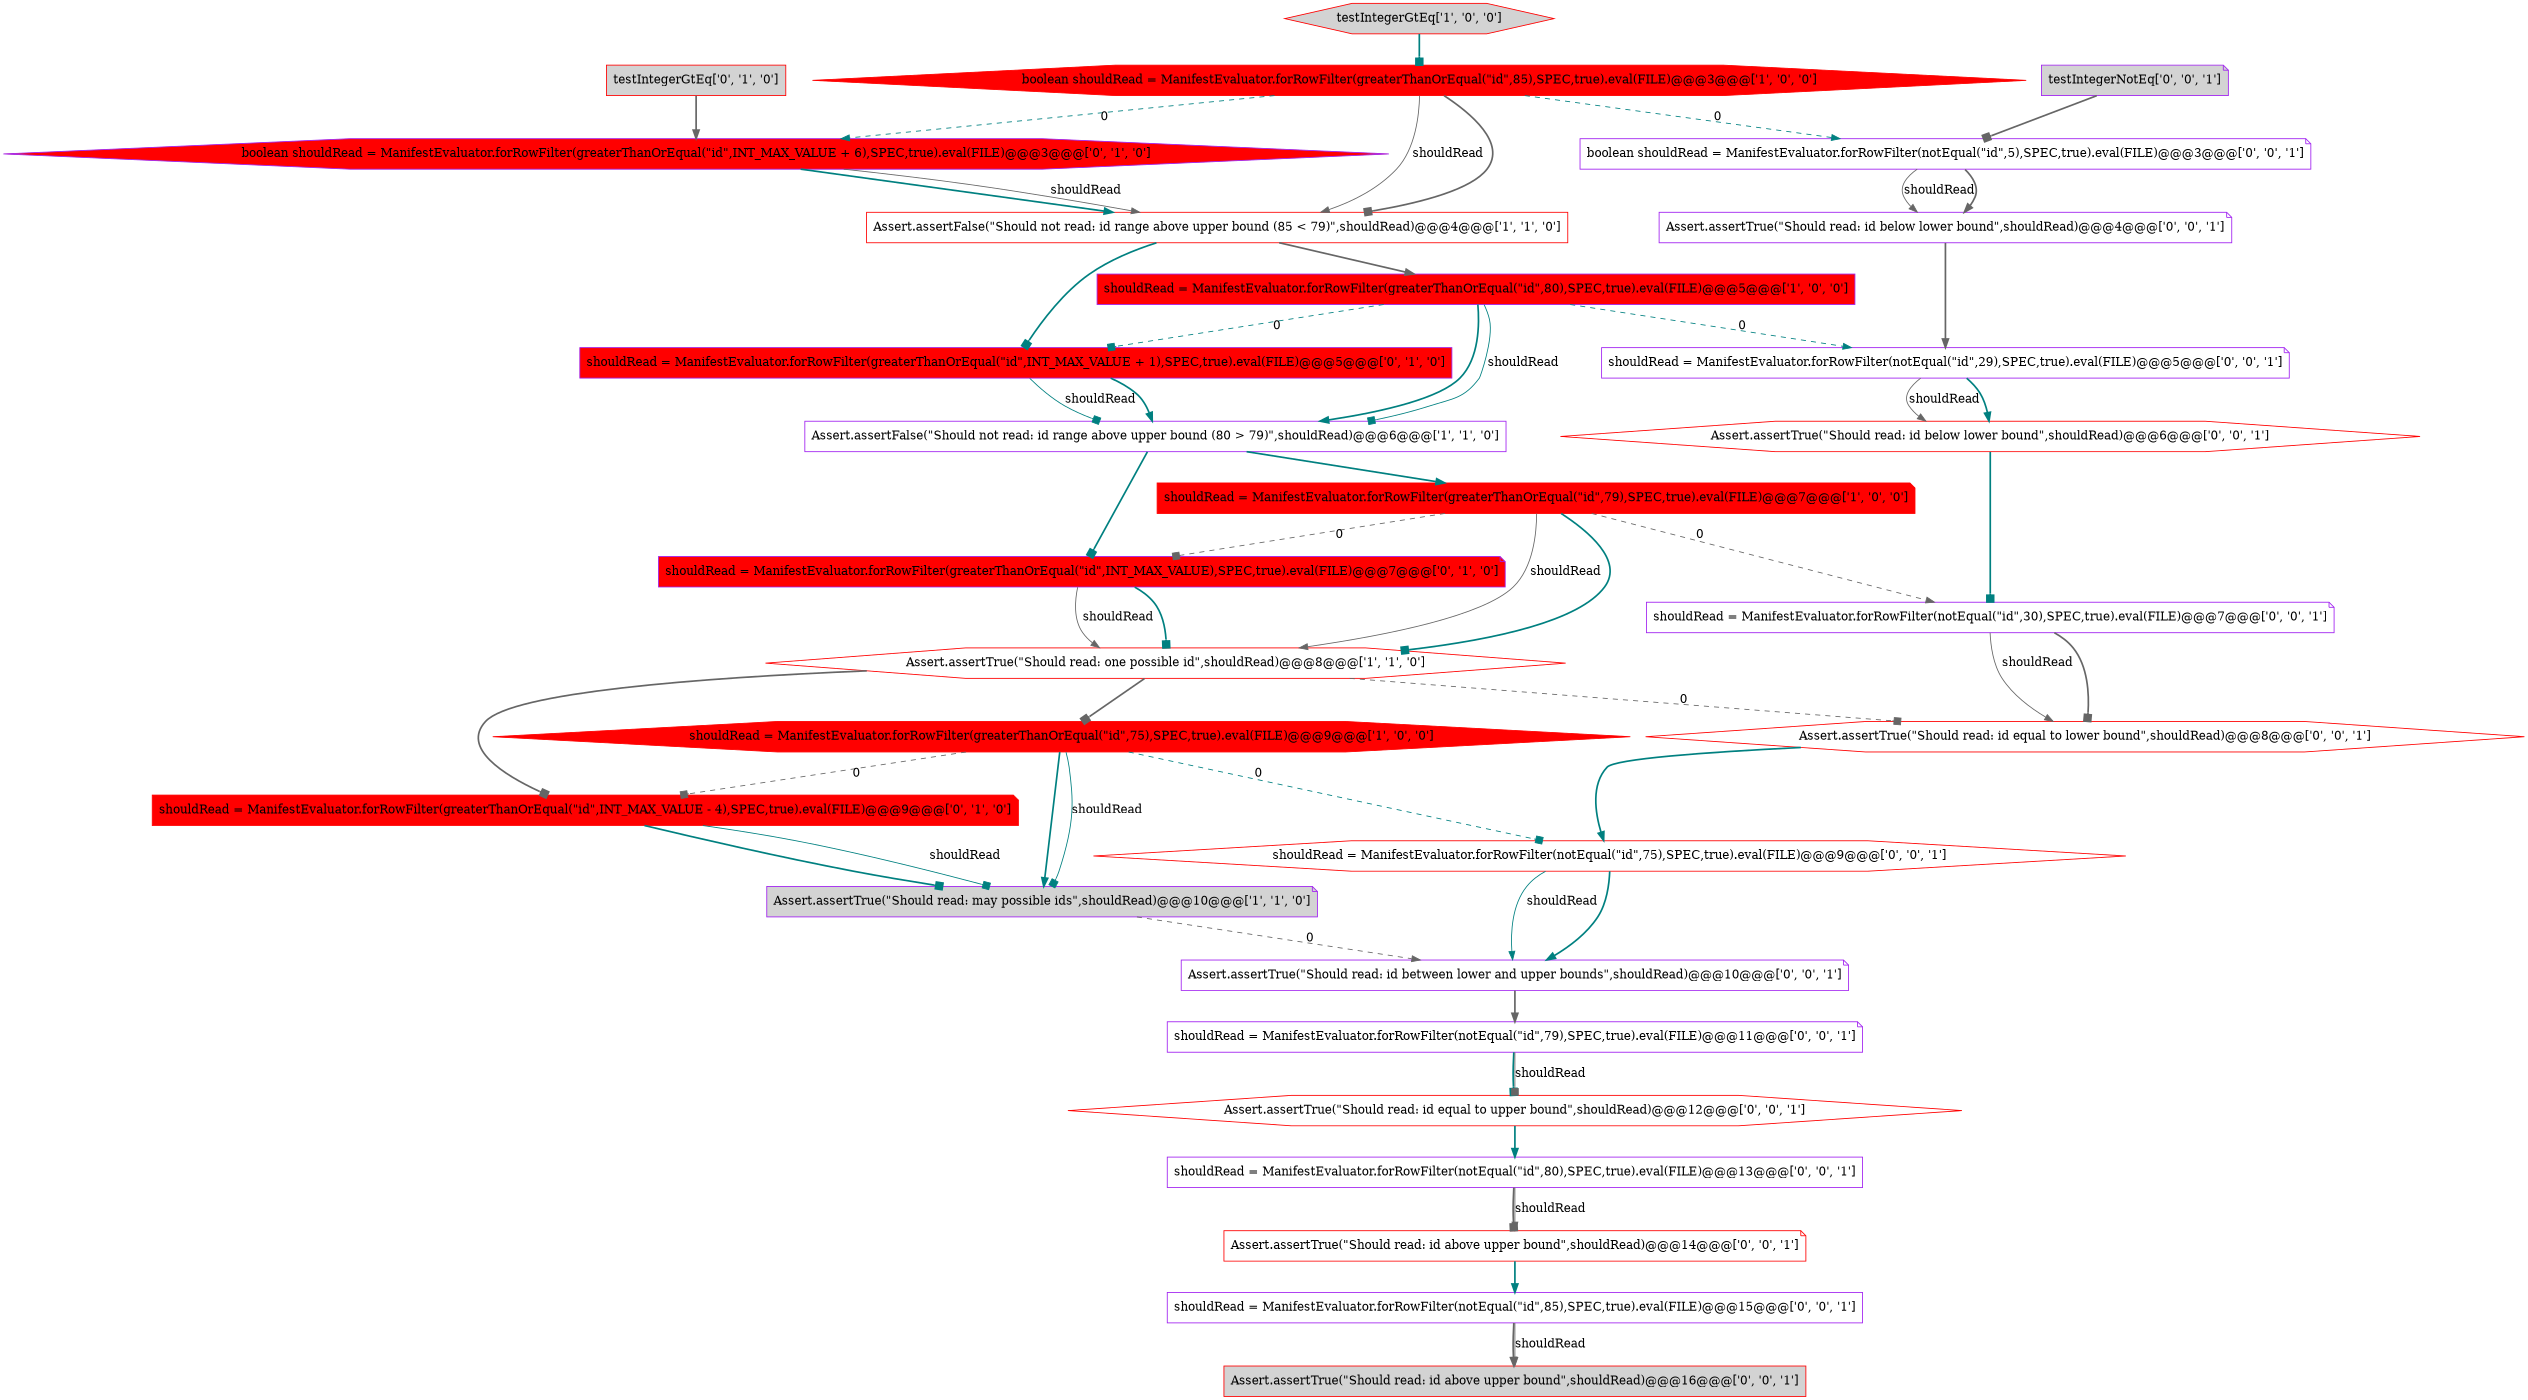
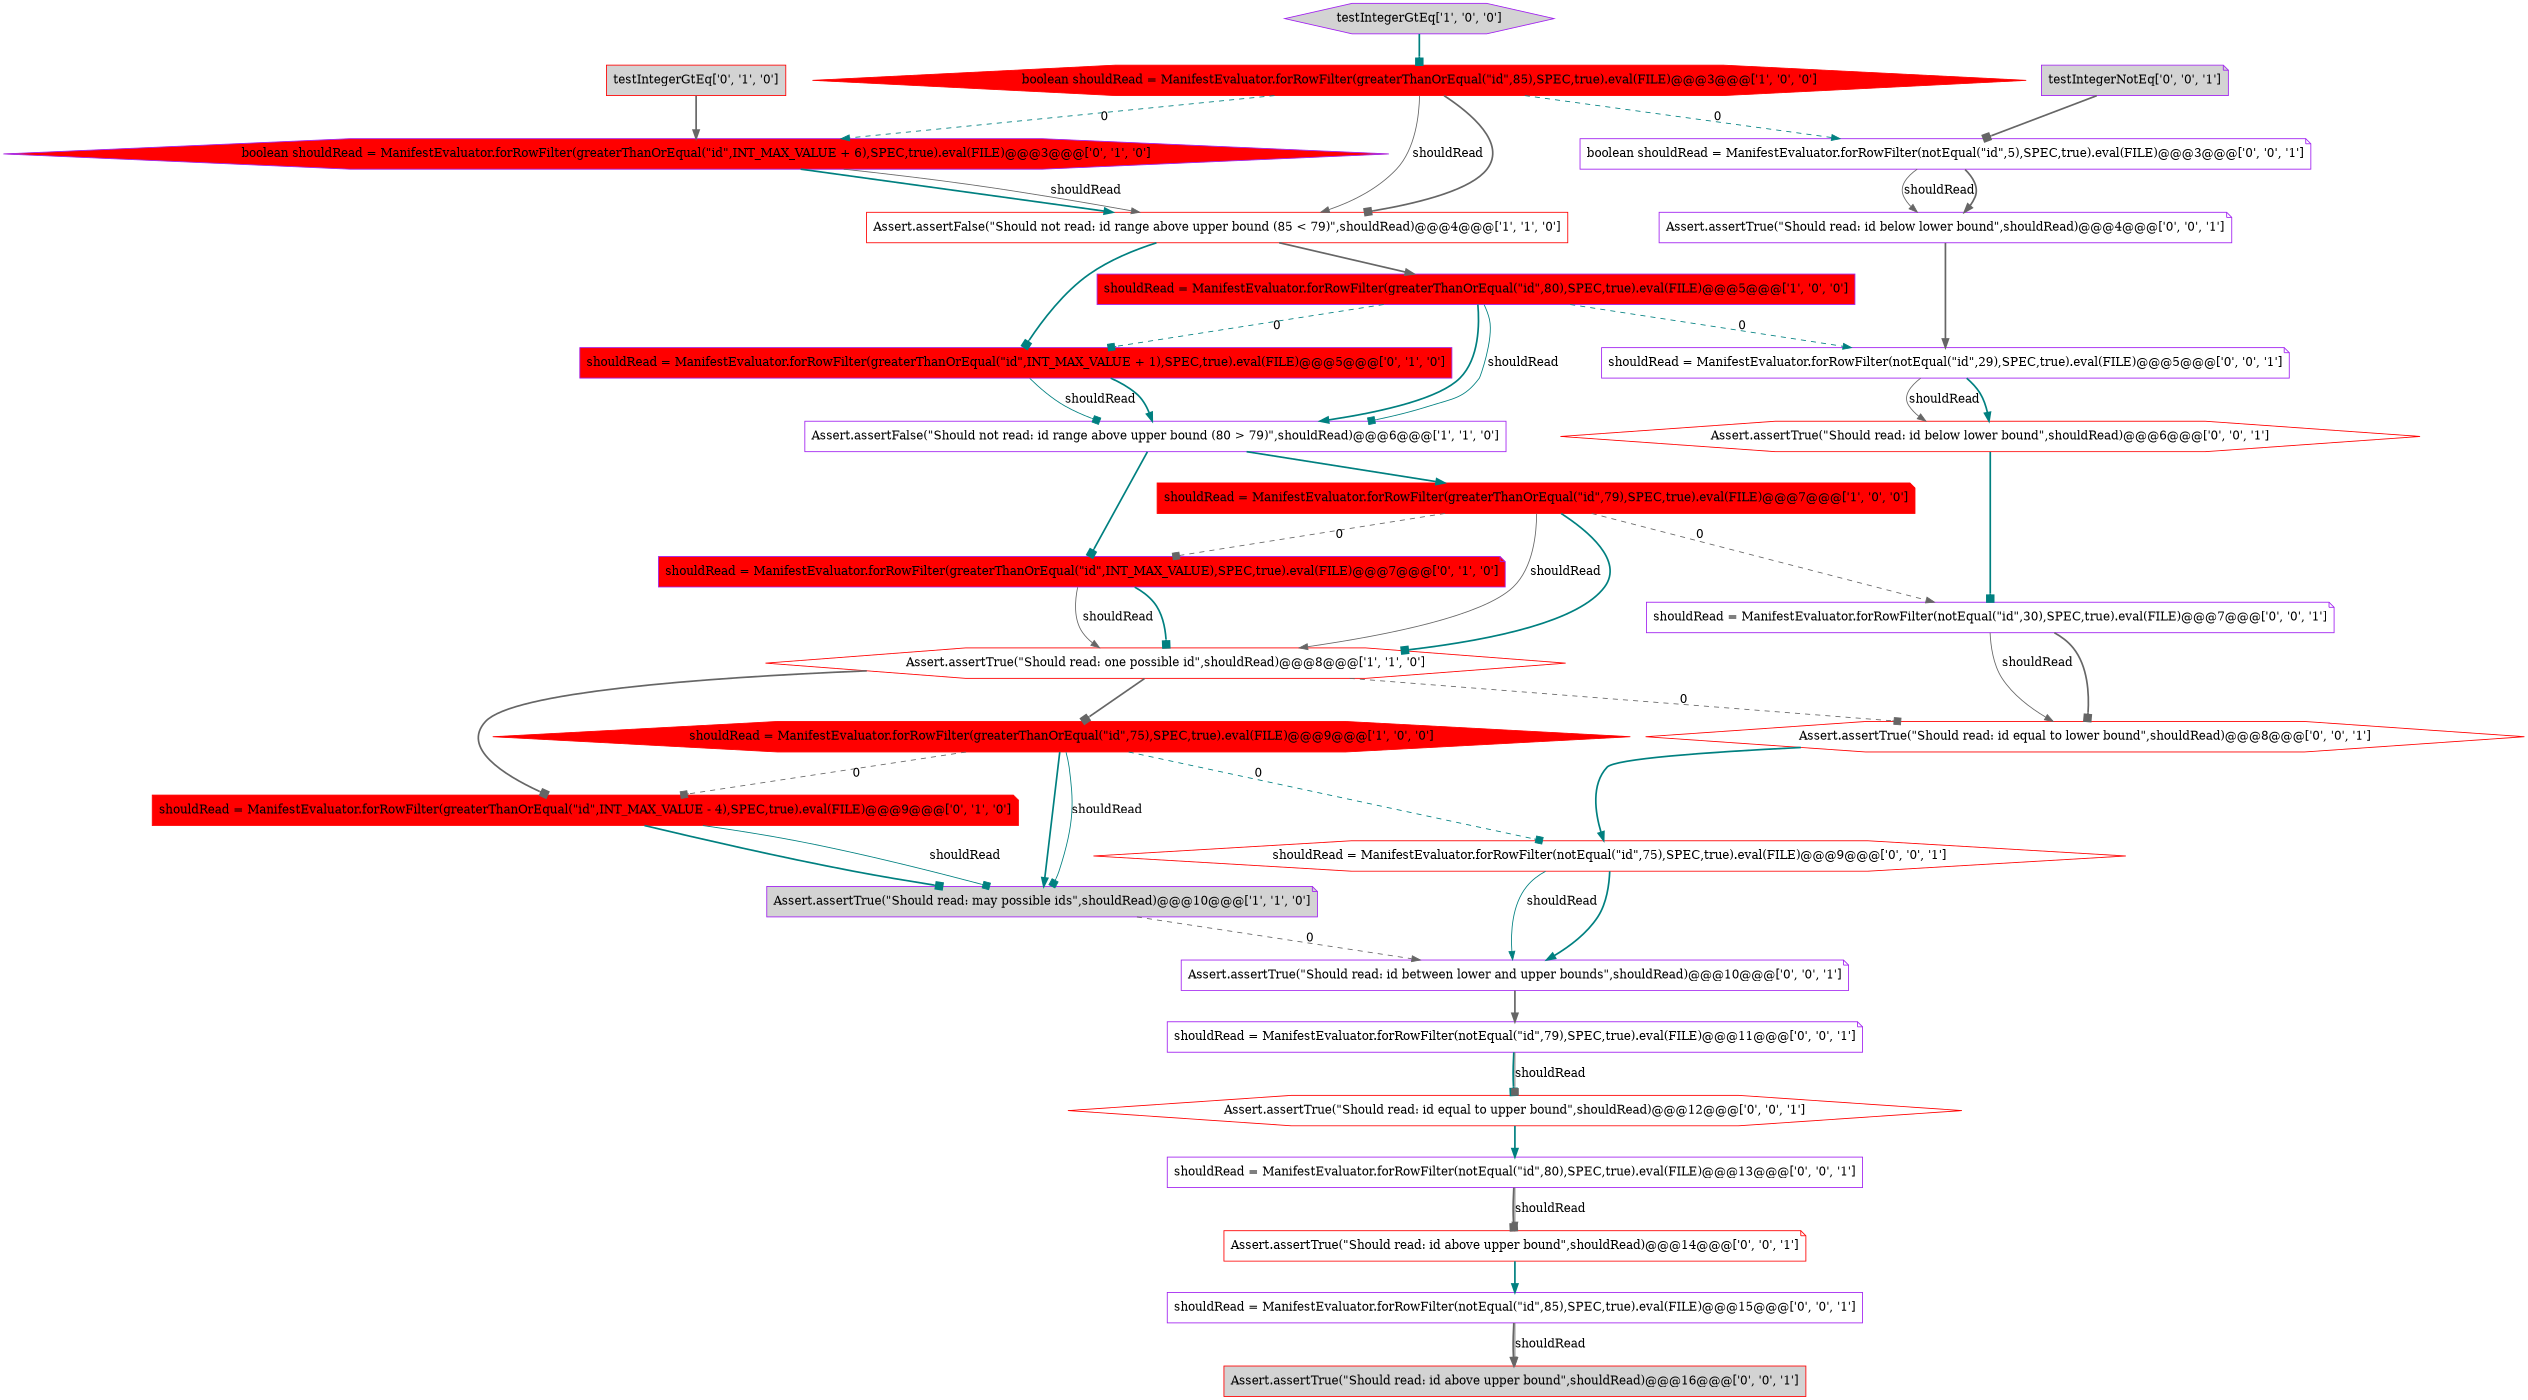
(1419, 19) -> (1419, 19)
